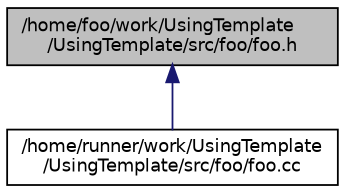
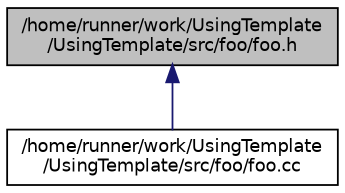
(172, 37) -> (172, 37)
